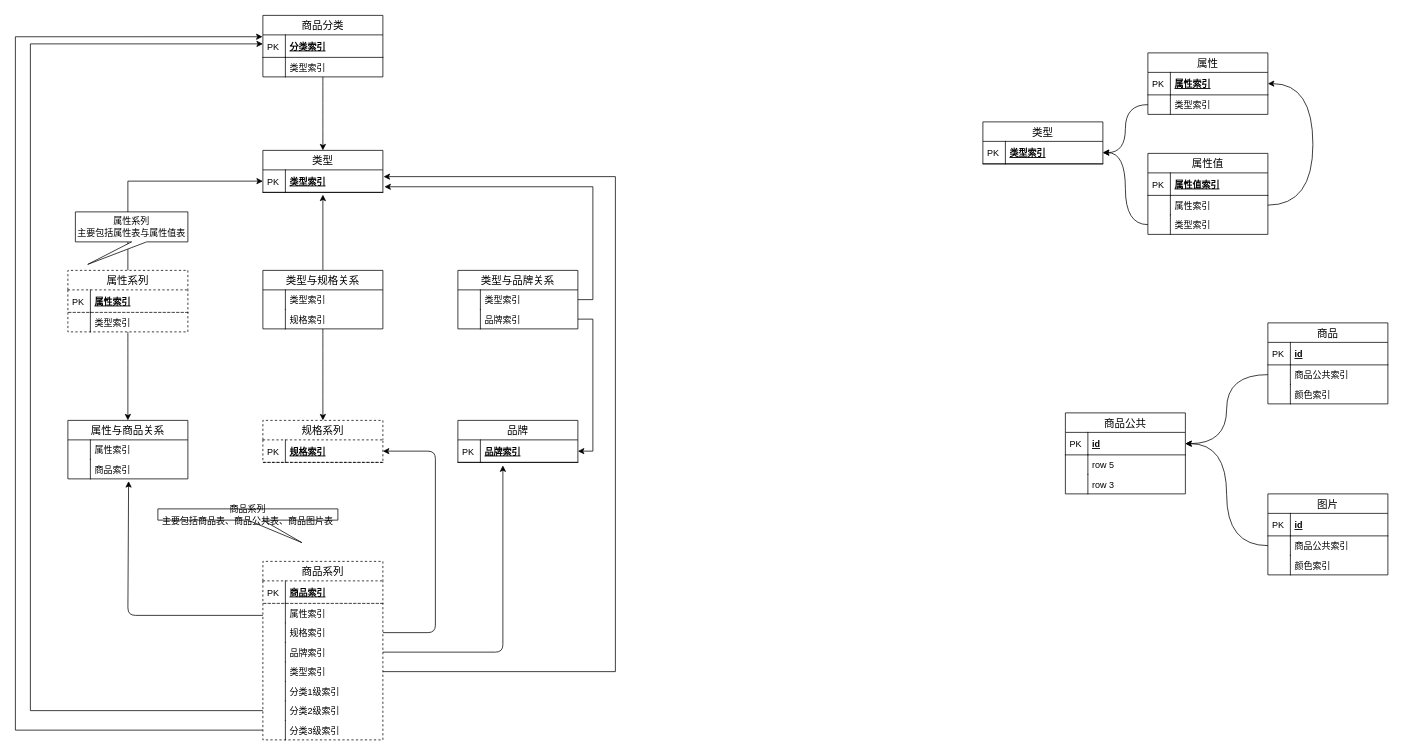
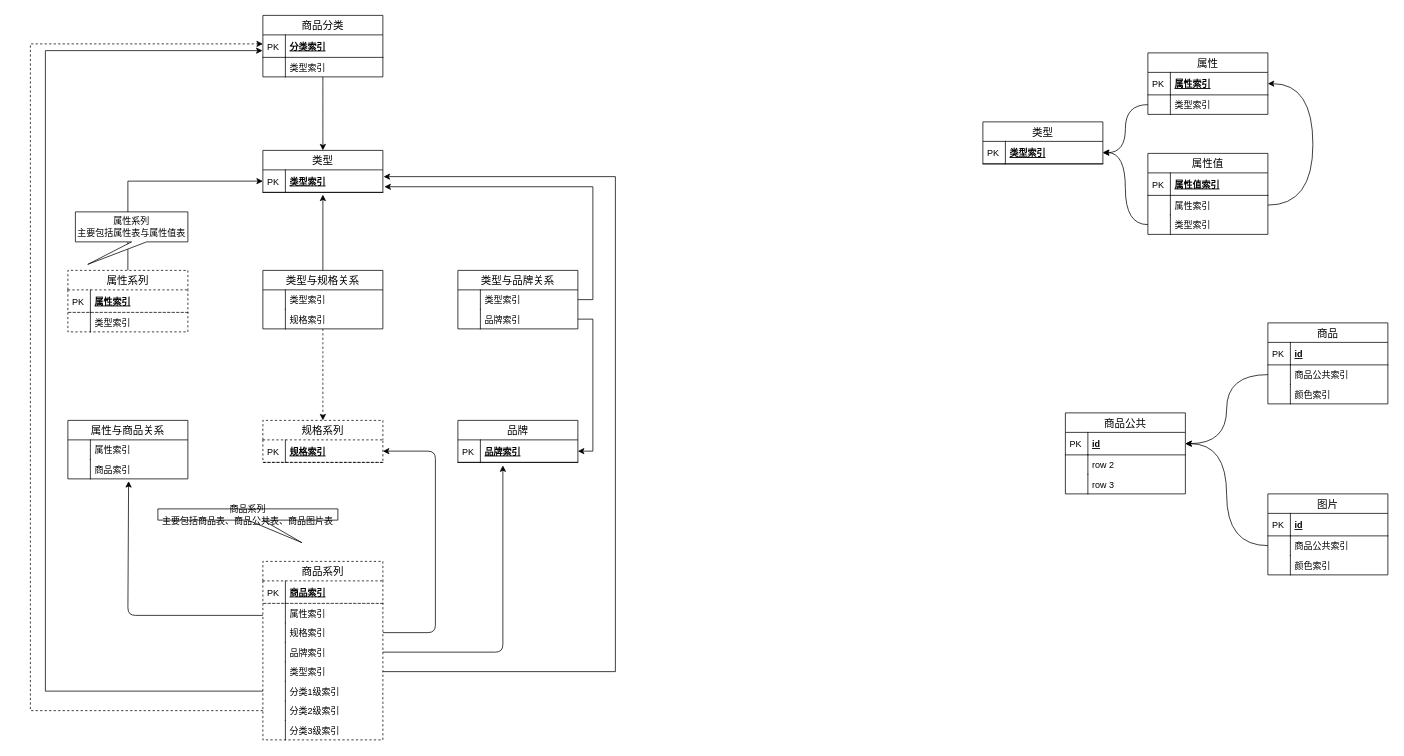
(15, 264) -> none
none -> (45, 266)
(323, 372) -> (323, 372)
(30, 379) -> (30, 379)
(128, 413) -> none
(1103, 465) -> (1103, 465)
